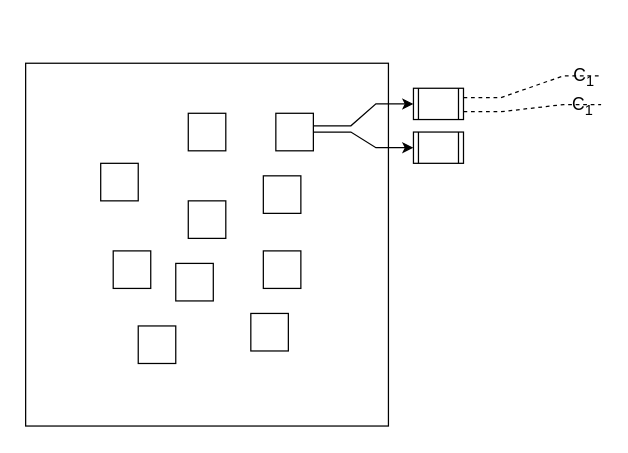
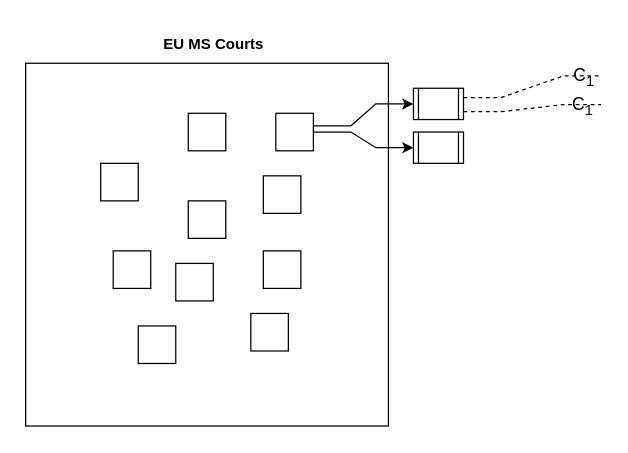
none -> (213, 44)
